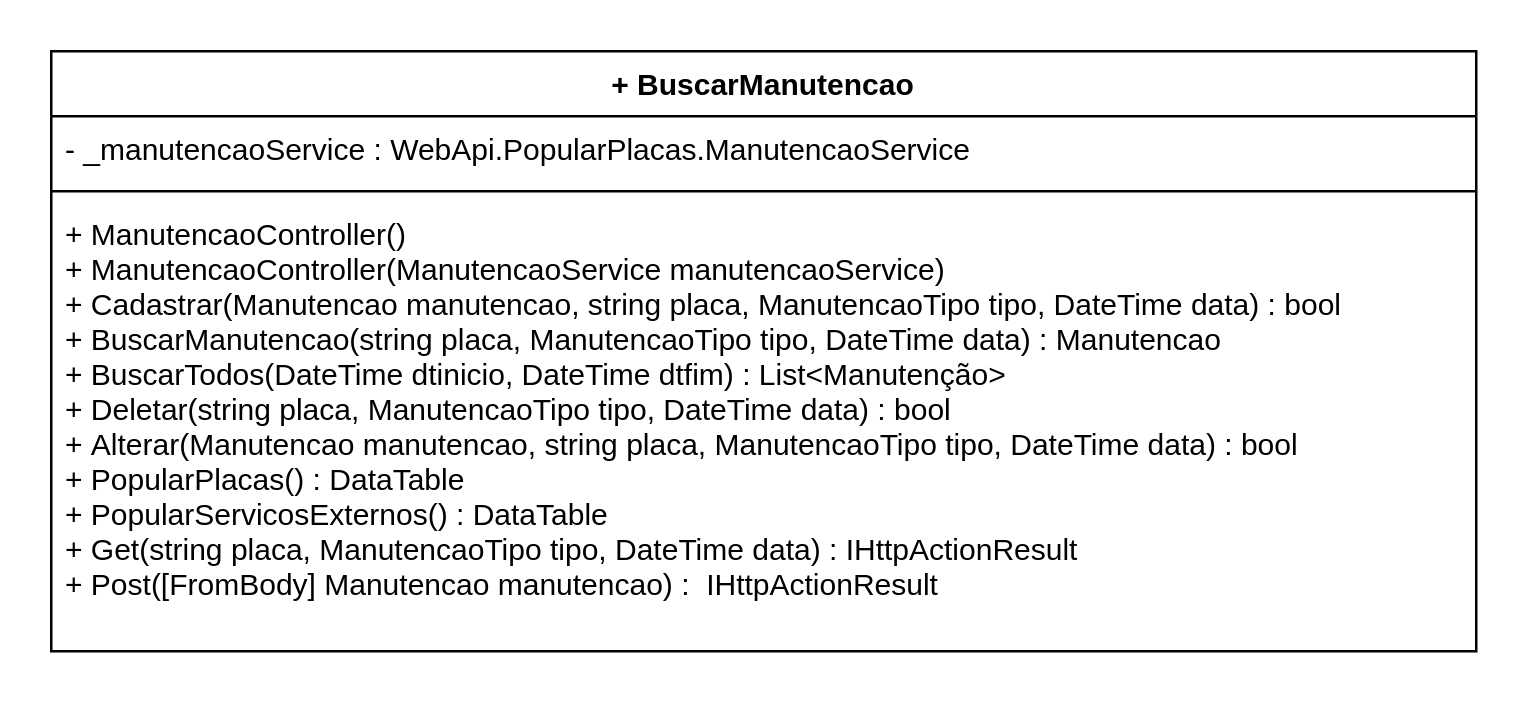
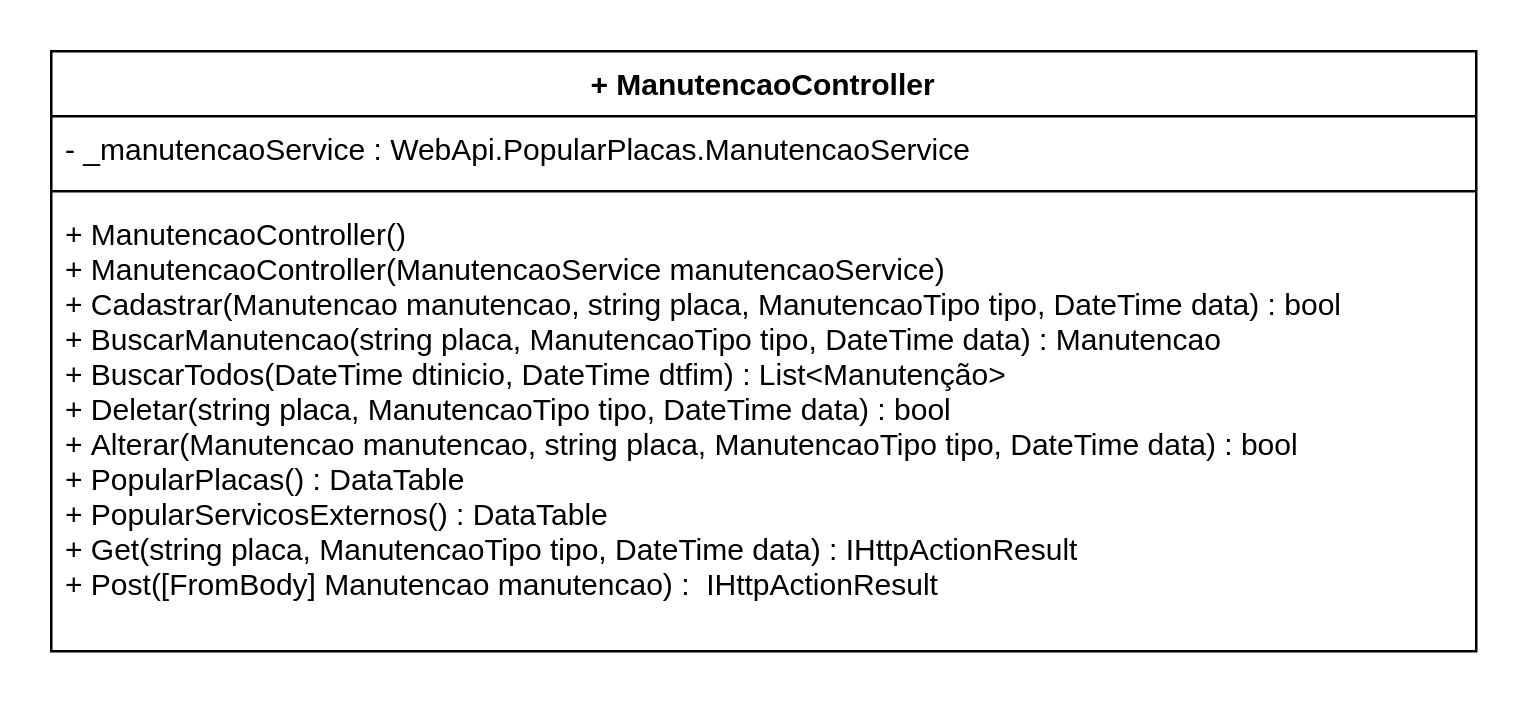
(763, 85) -> (763, 85)
